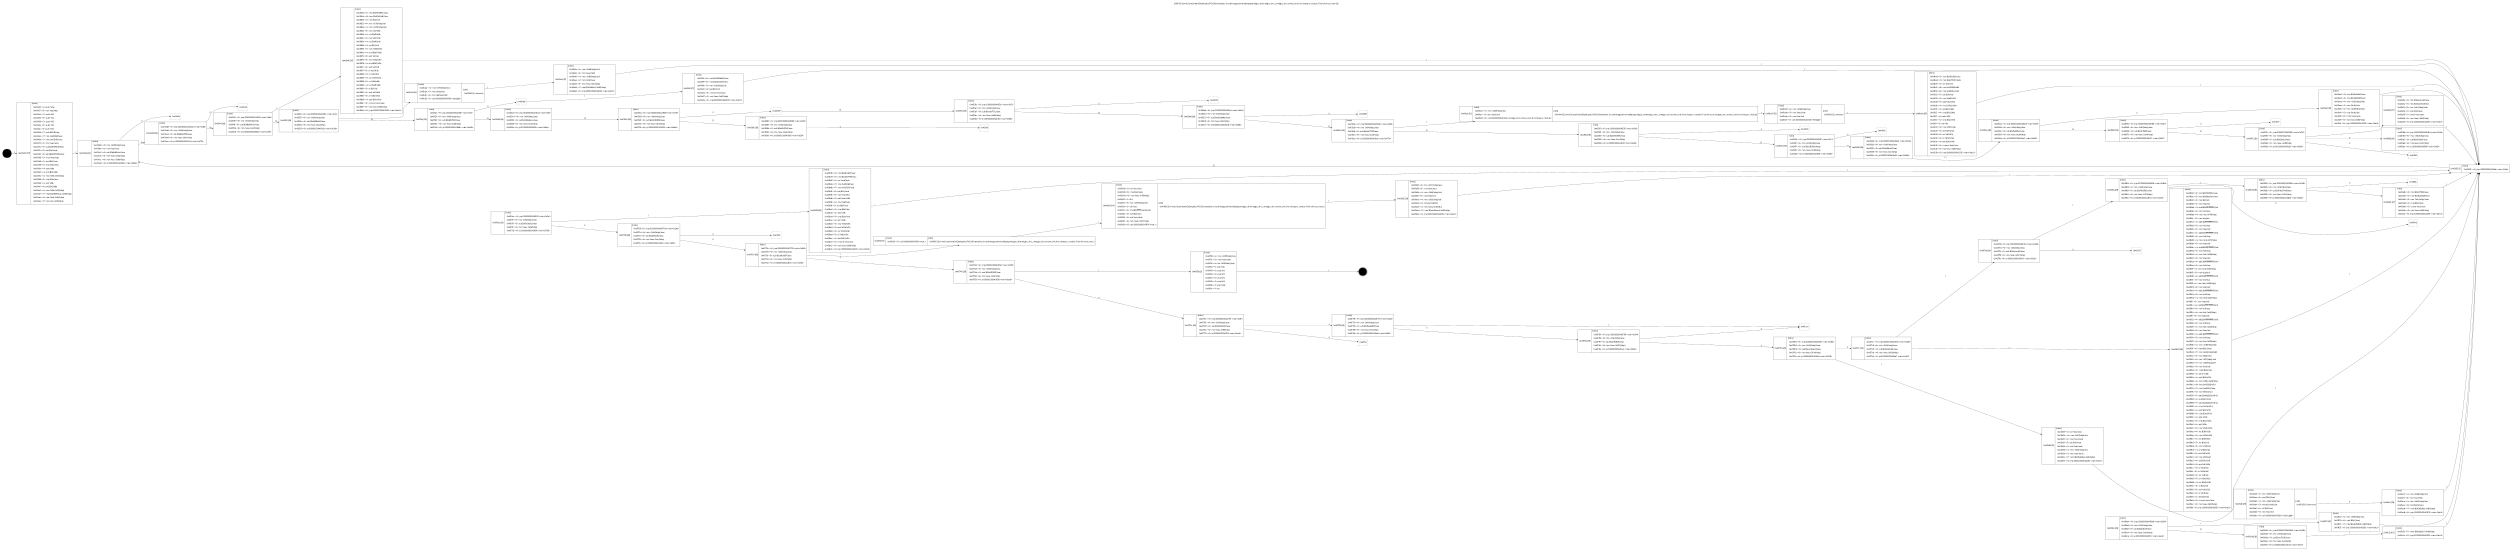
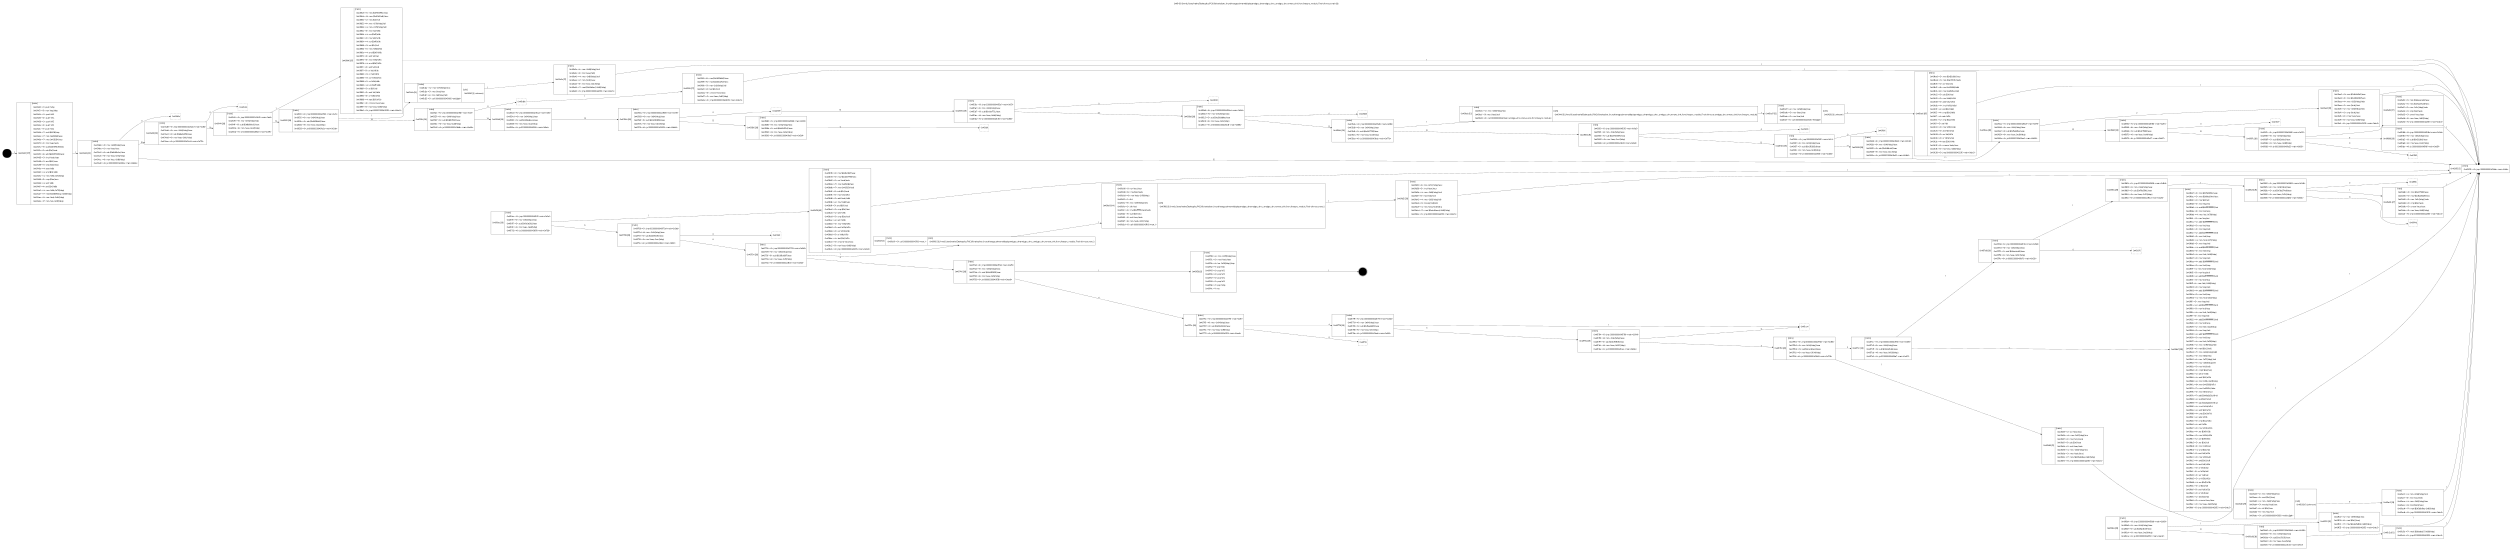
(1294, 167) -> (1294, 161)
(2277, 228) -> (2364, 199)
